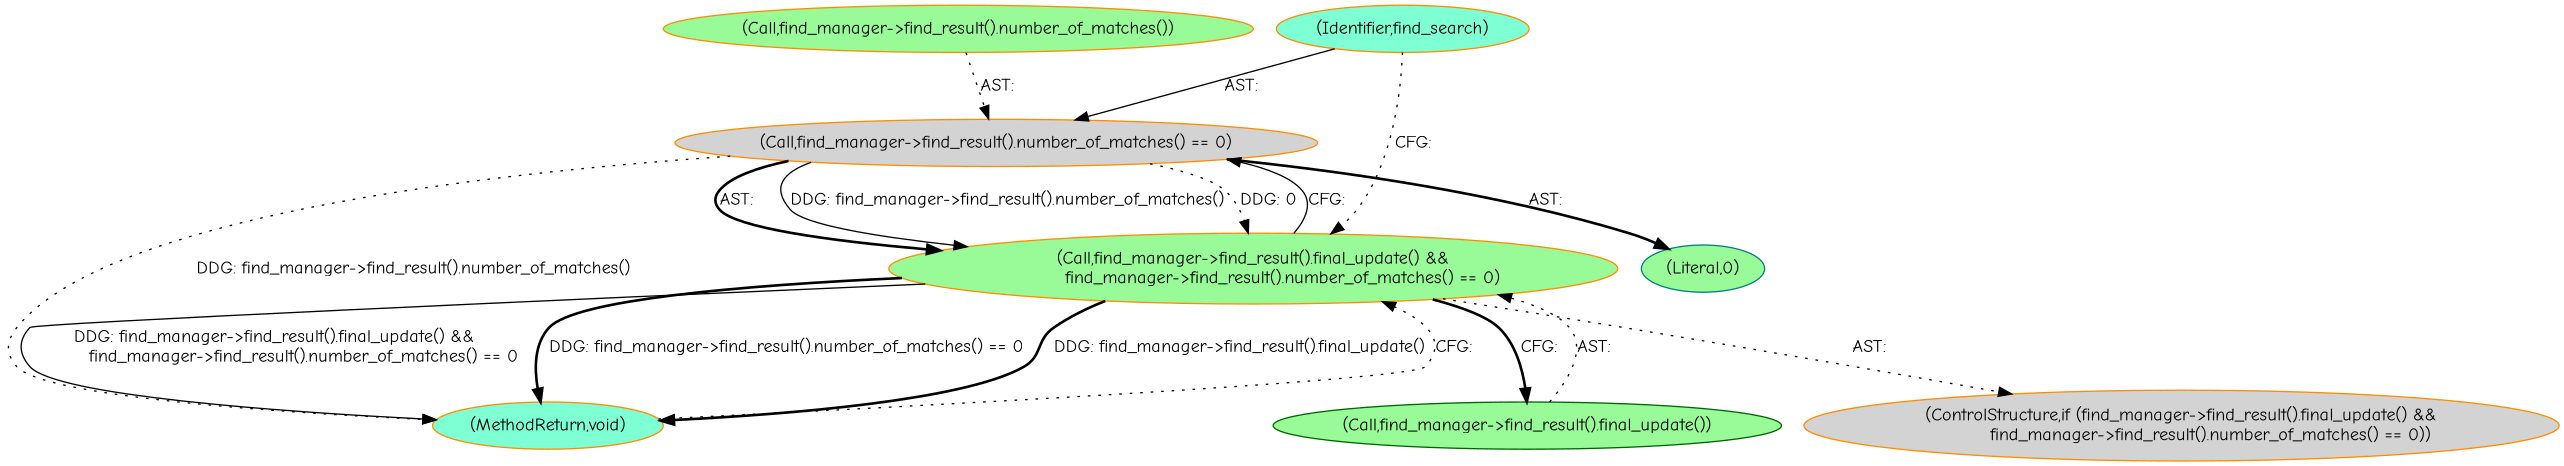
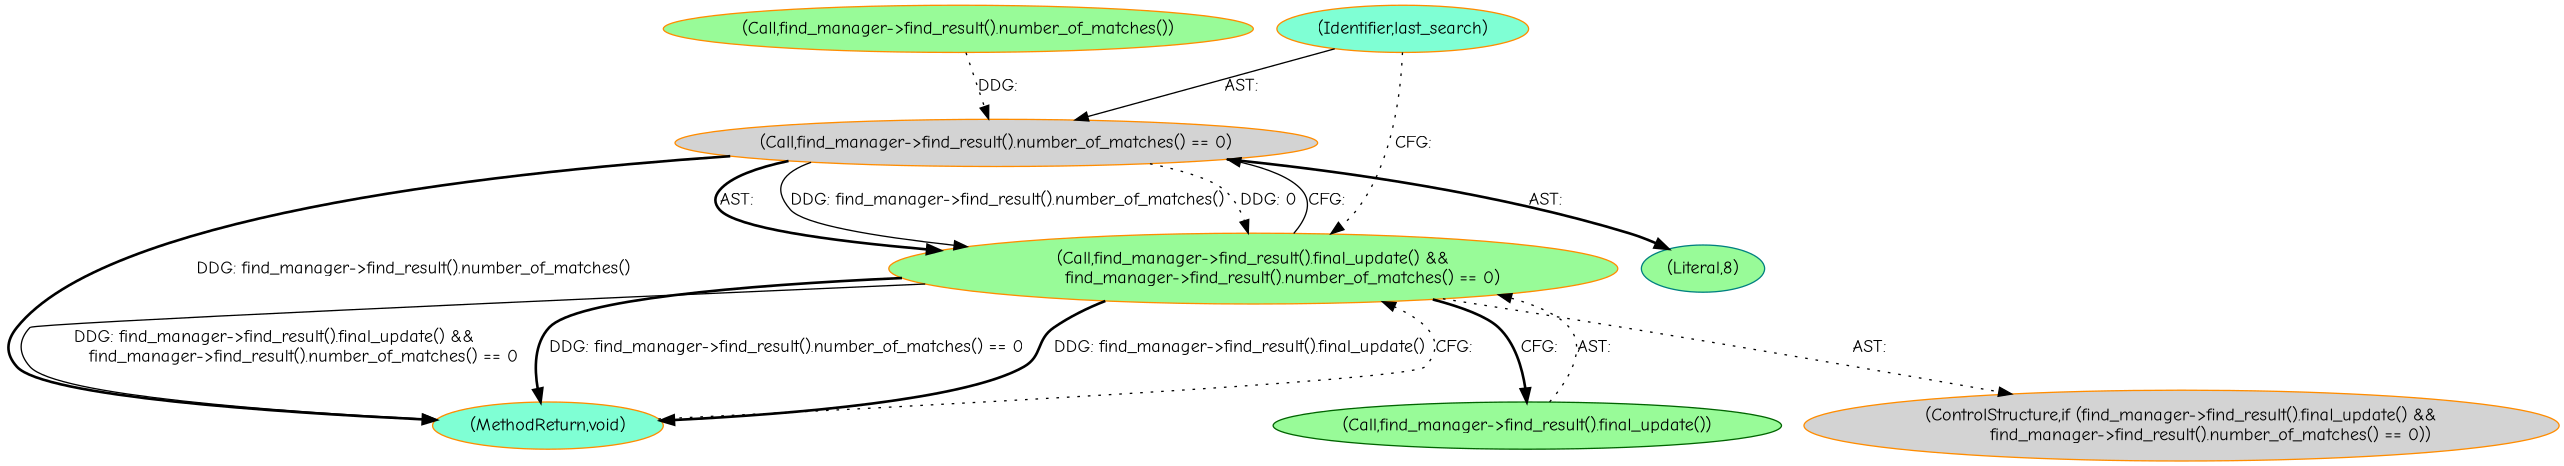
(1403, 29) -> (1403, 29)
(1001, 86) -> (1001, 86)
(140, 254) -> (140, 254)
(1703, 269) -> (1703, 269)
